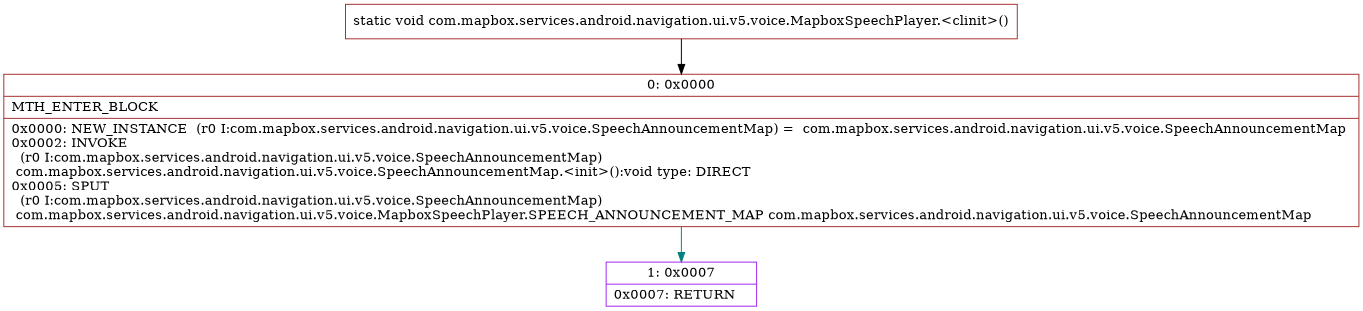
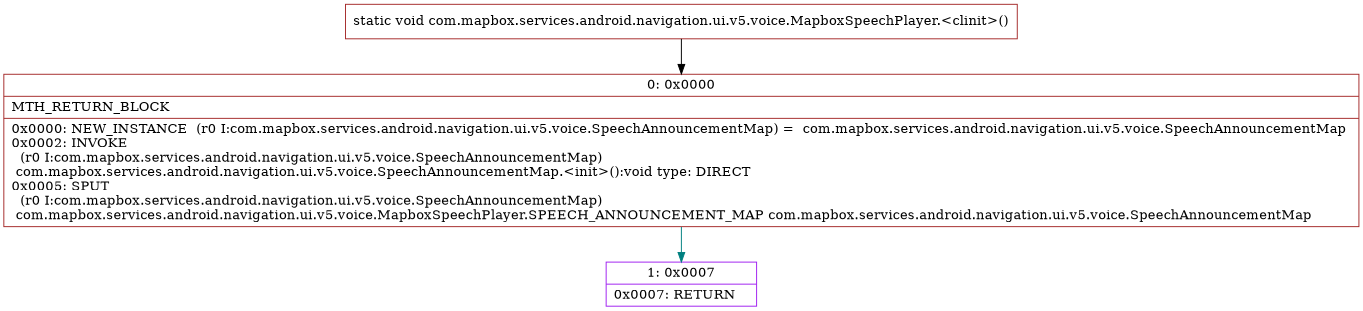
(85, 107) -> (91, 107)
